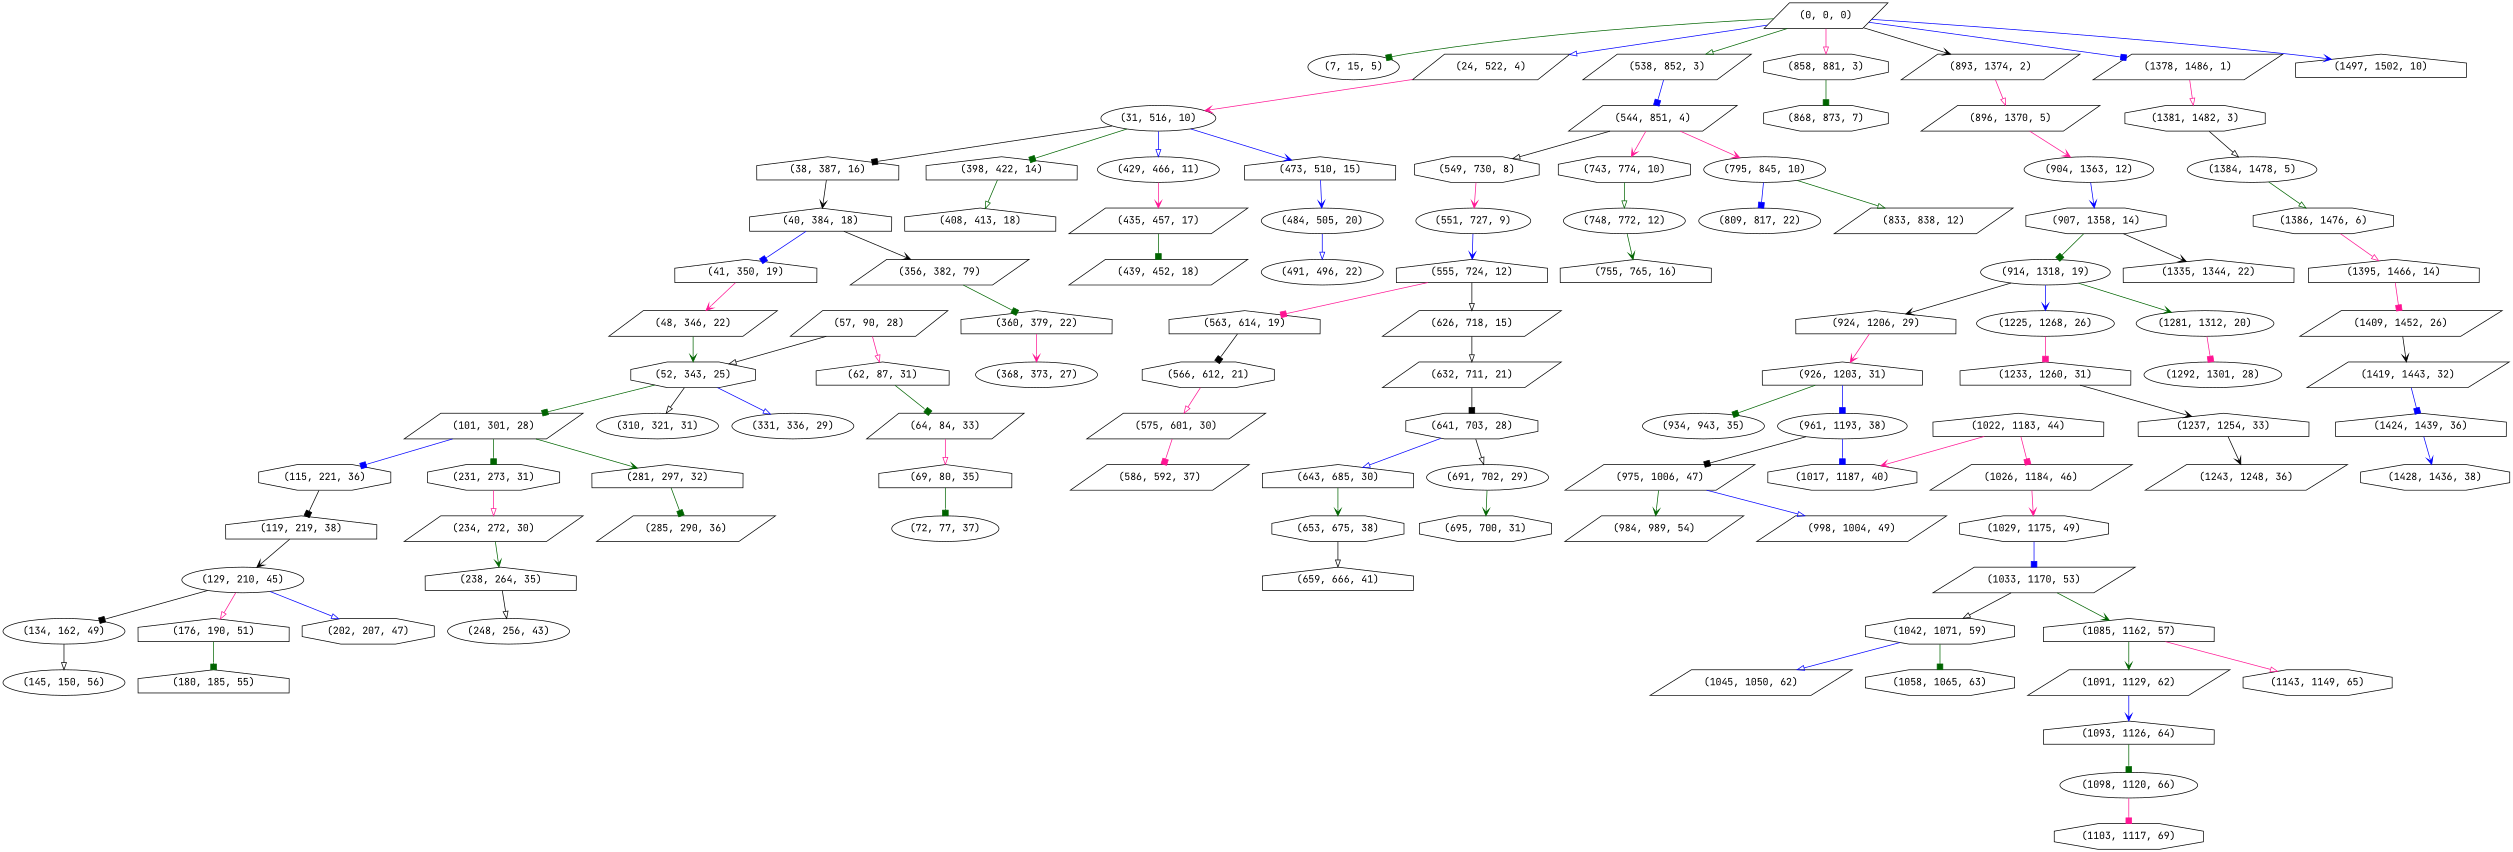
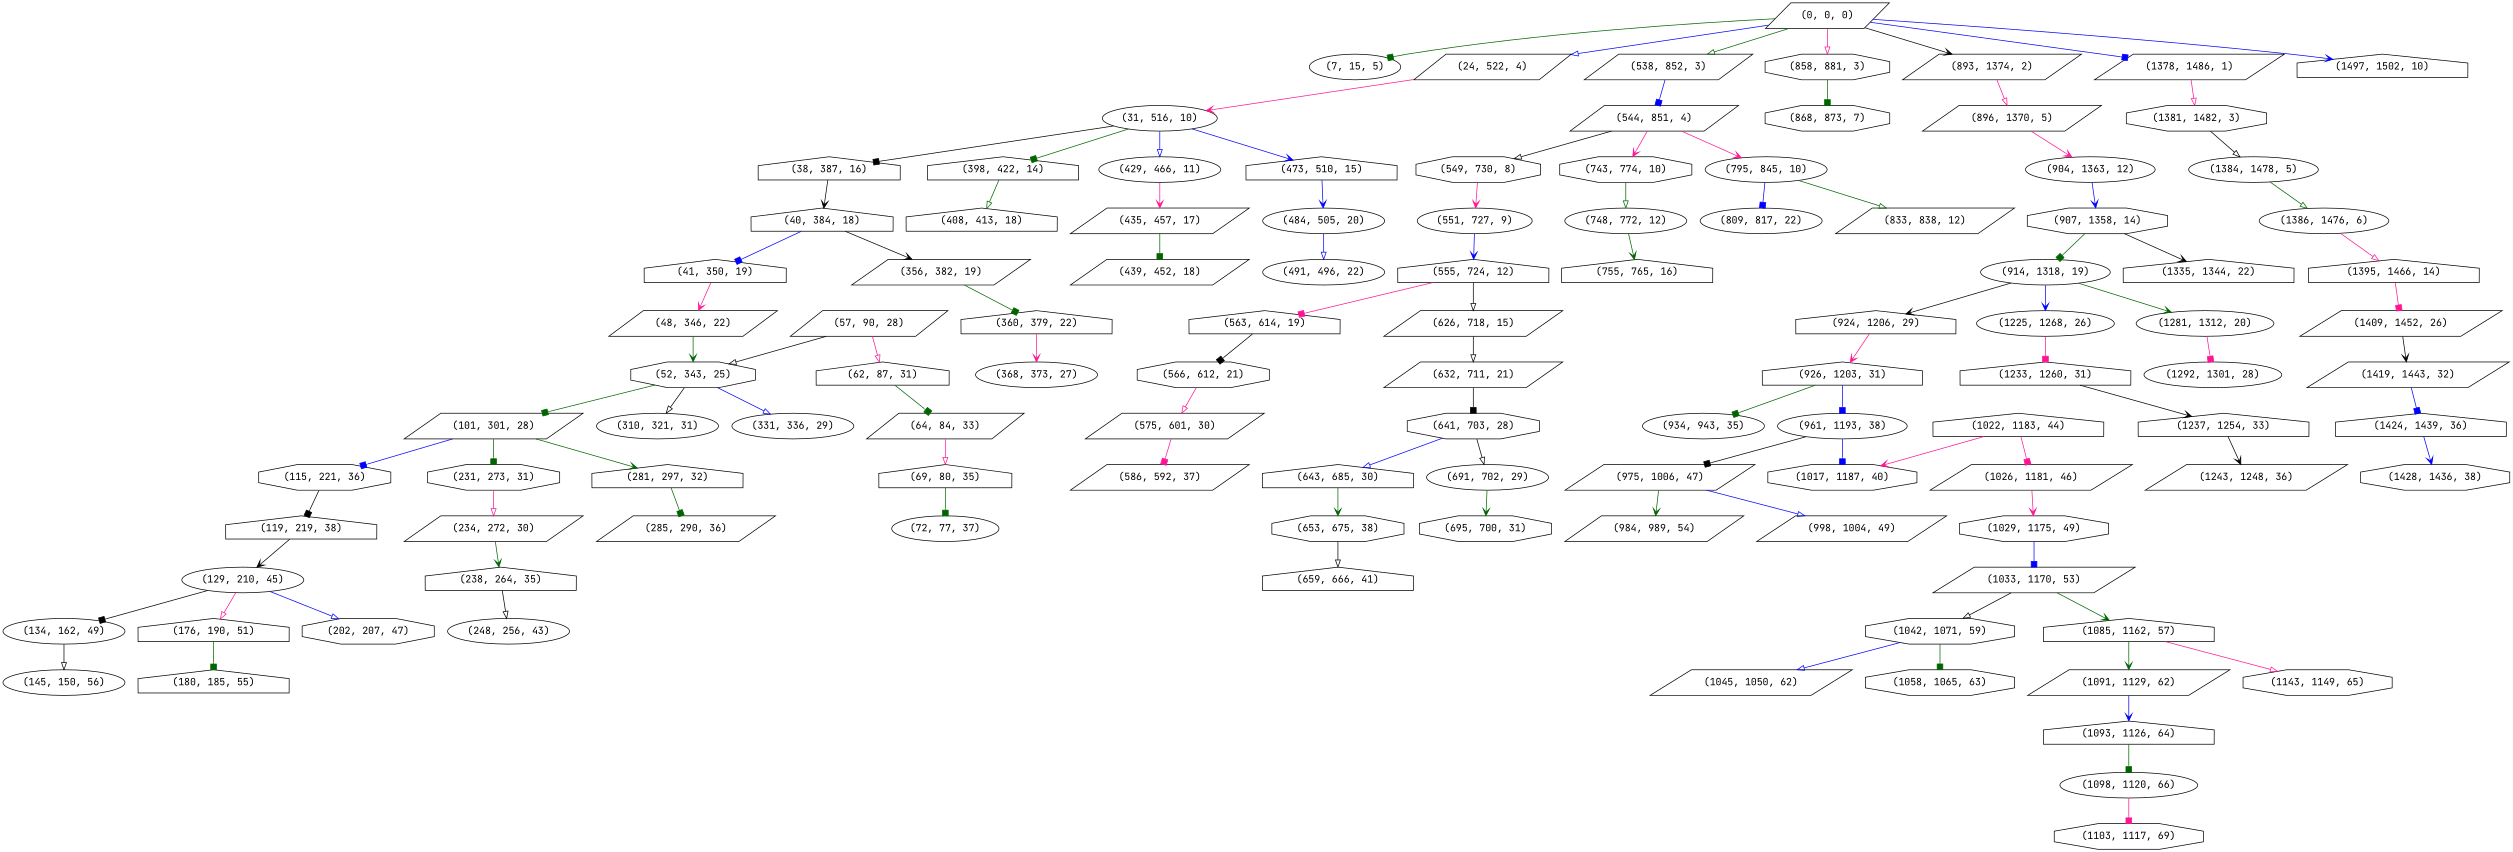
(2323, 221) -> (2324, 221)
(940, 272) -> (941, 272)
(2031, 477) -> (2031, 477)
